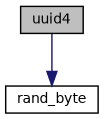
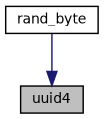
(52, 53) -> (52, 53)
